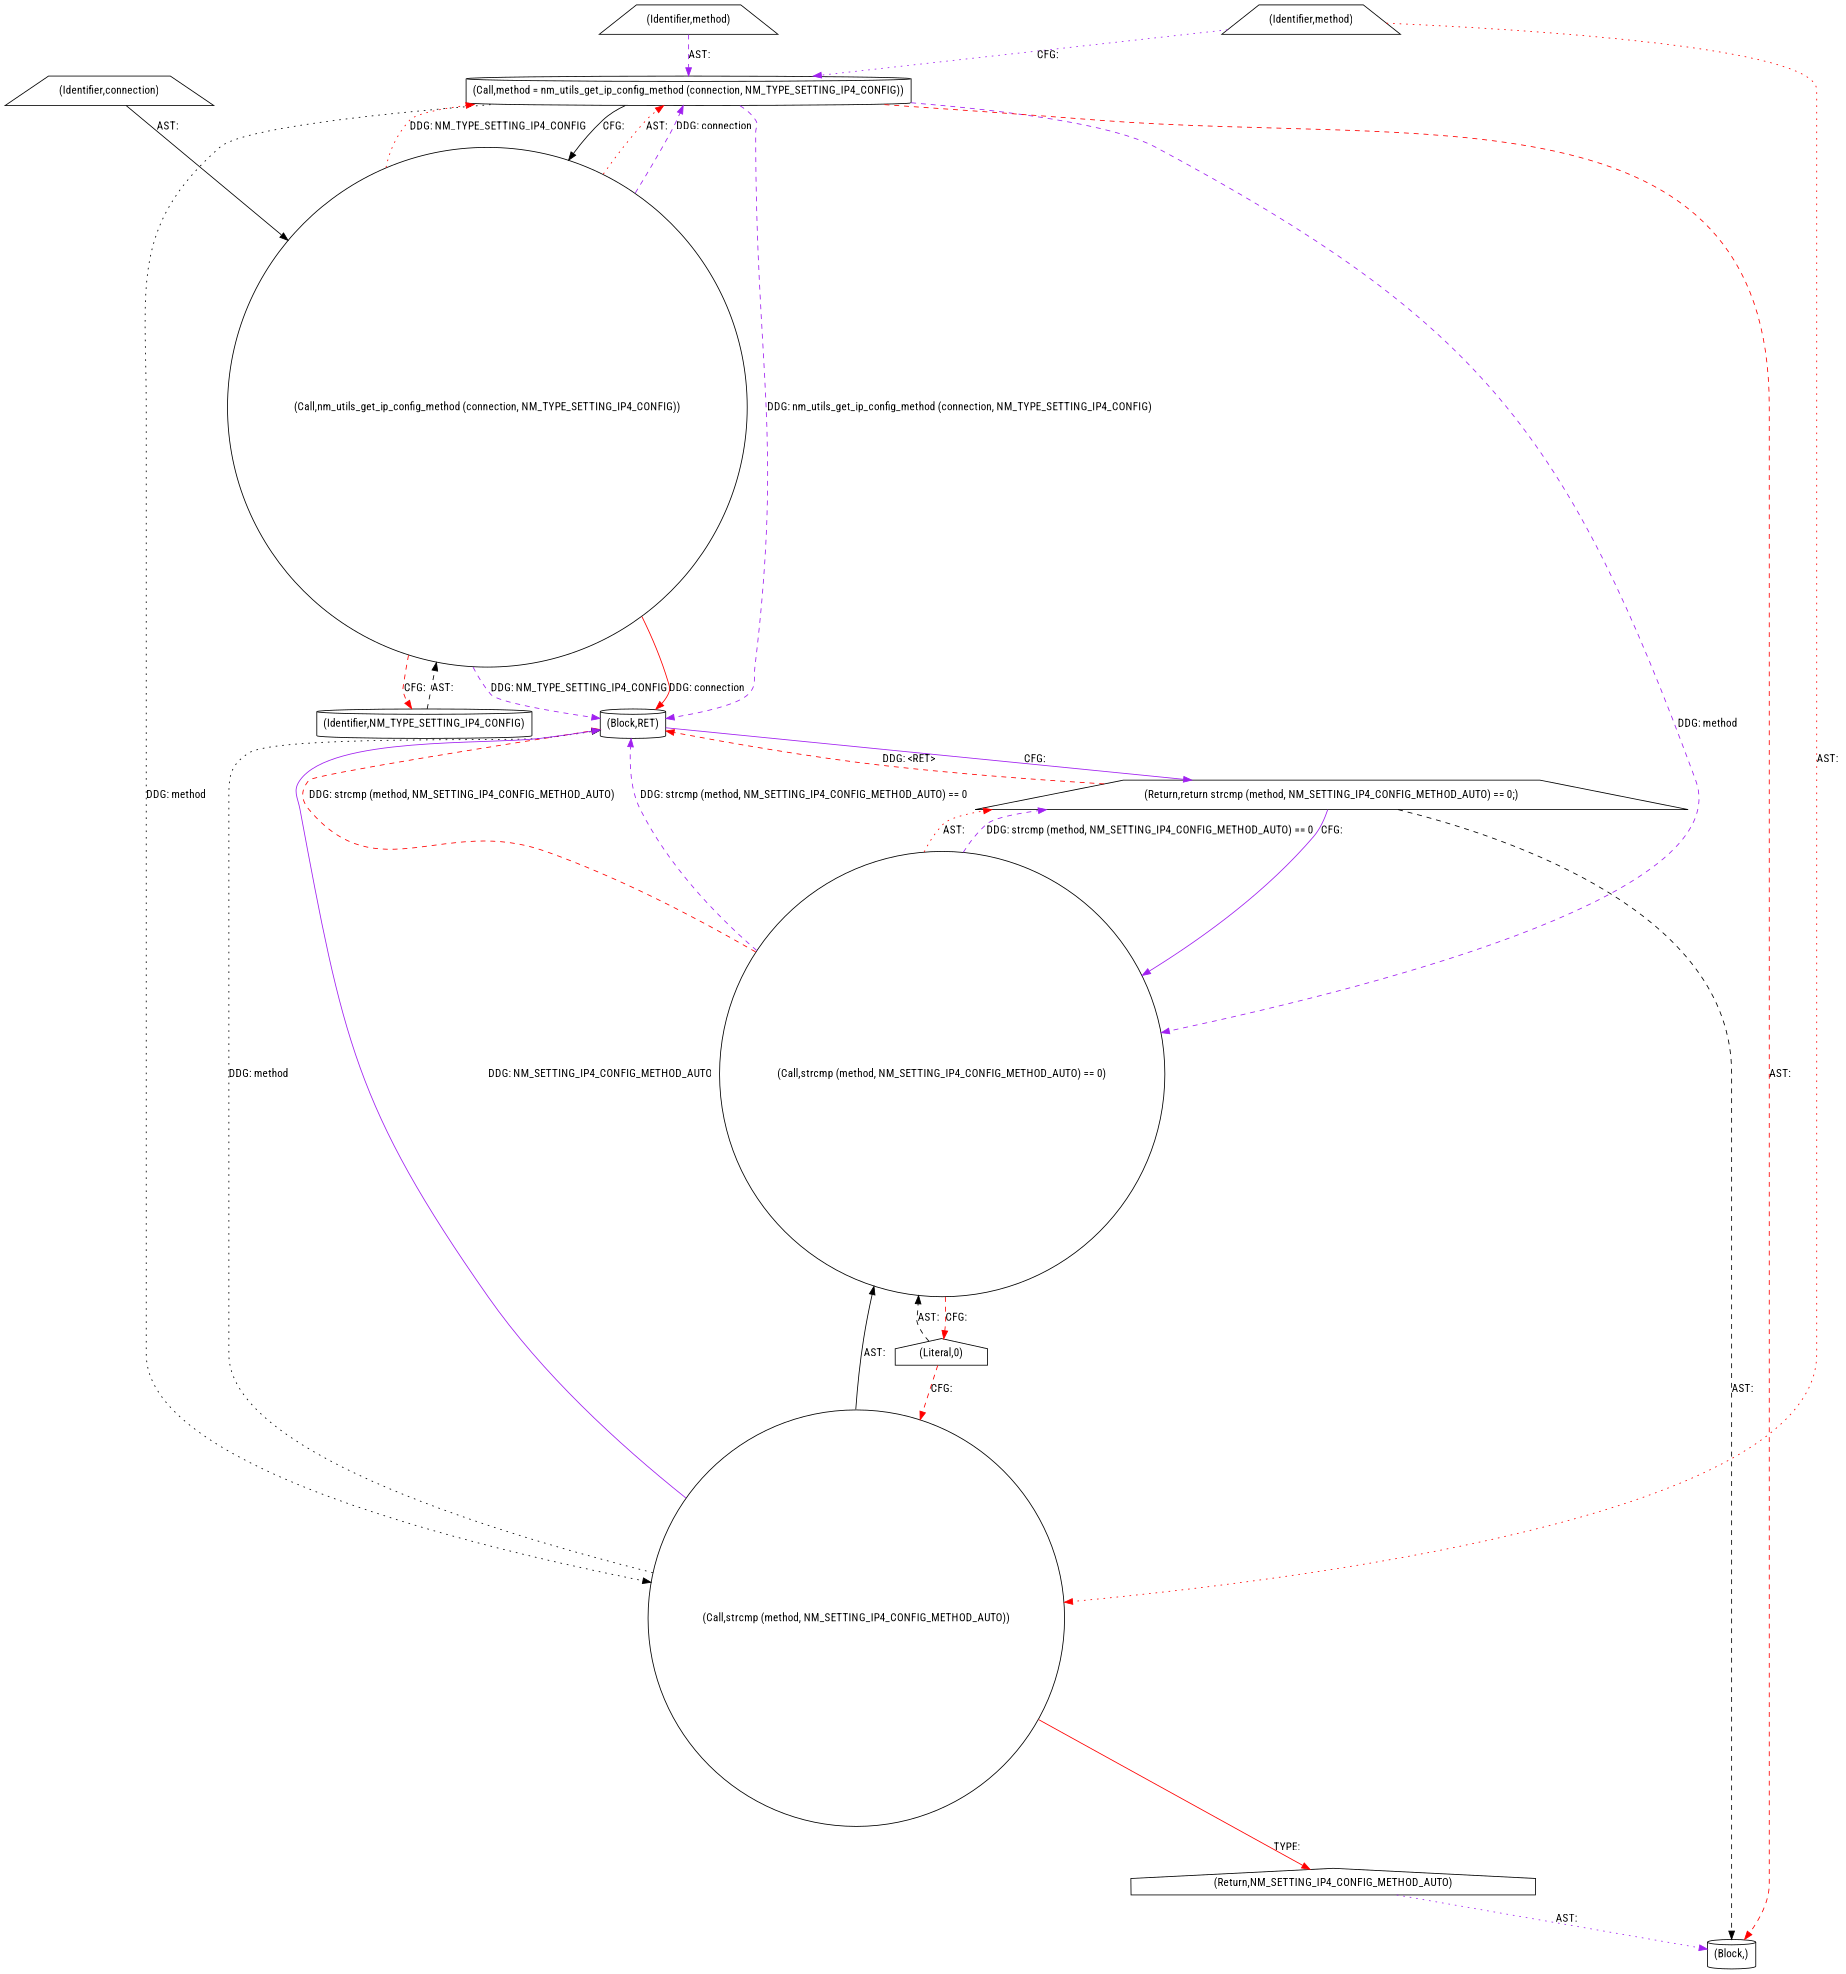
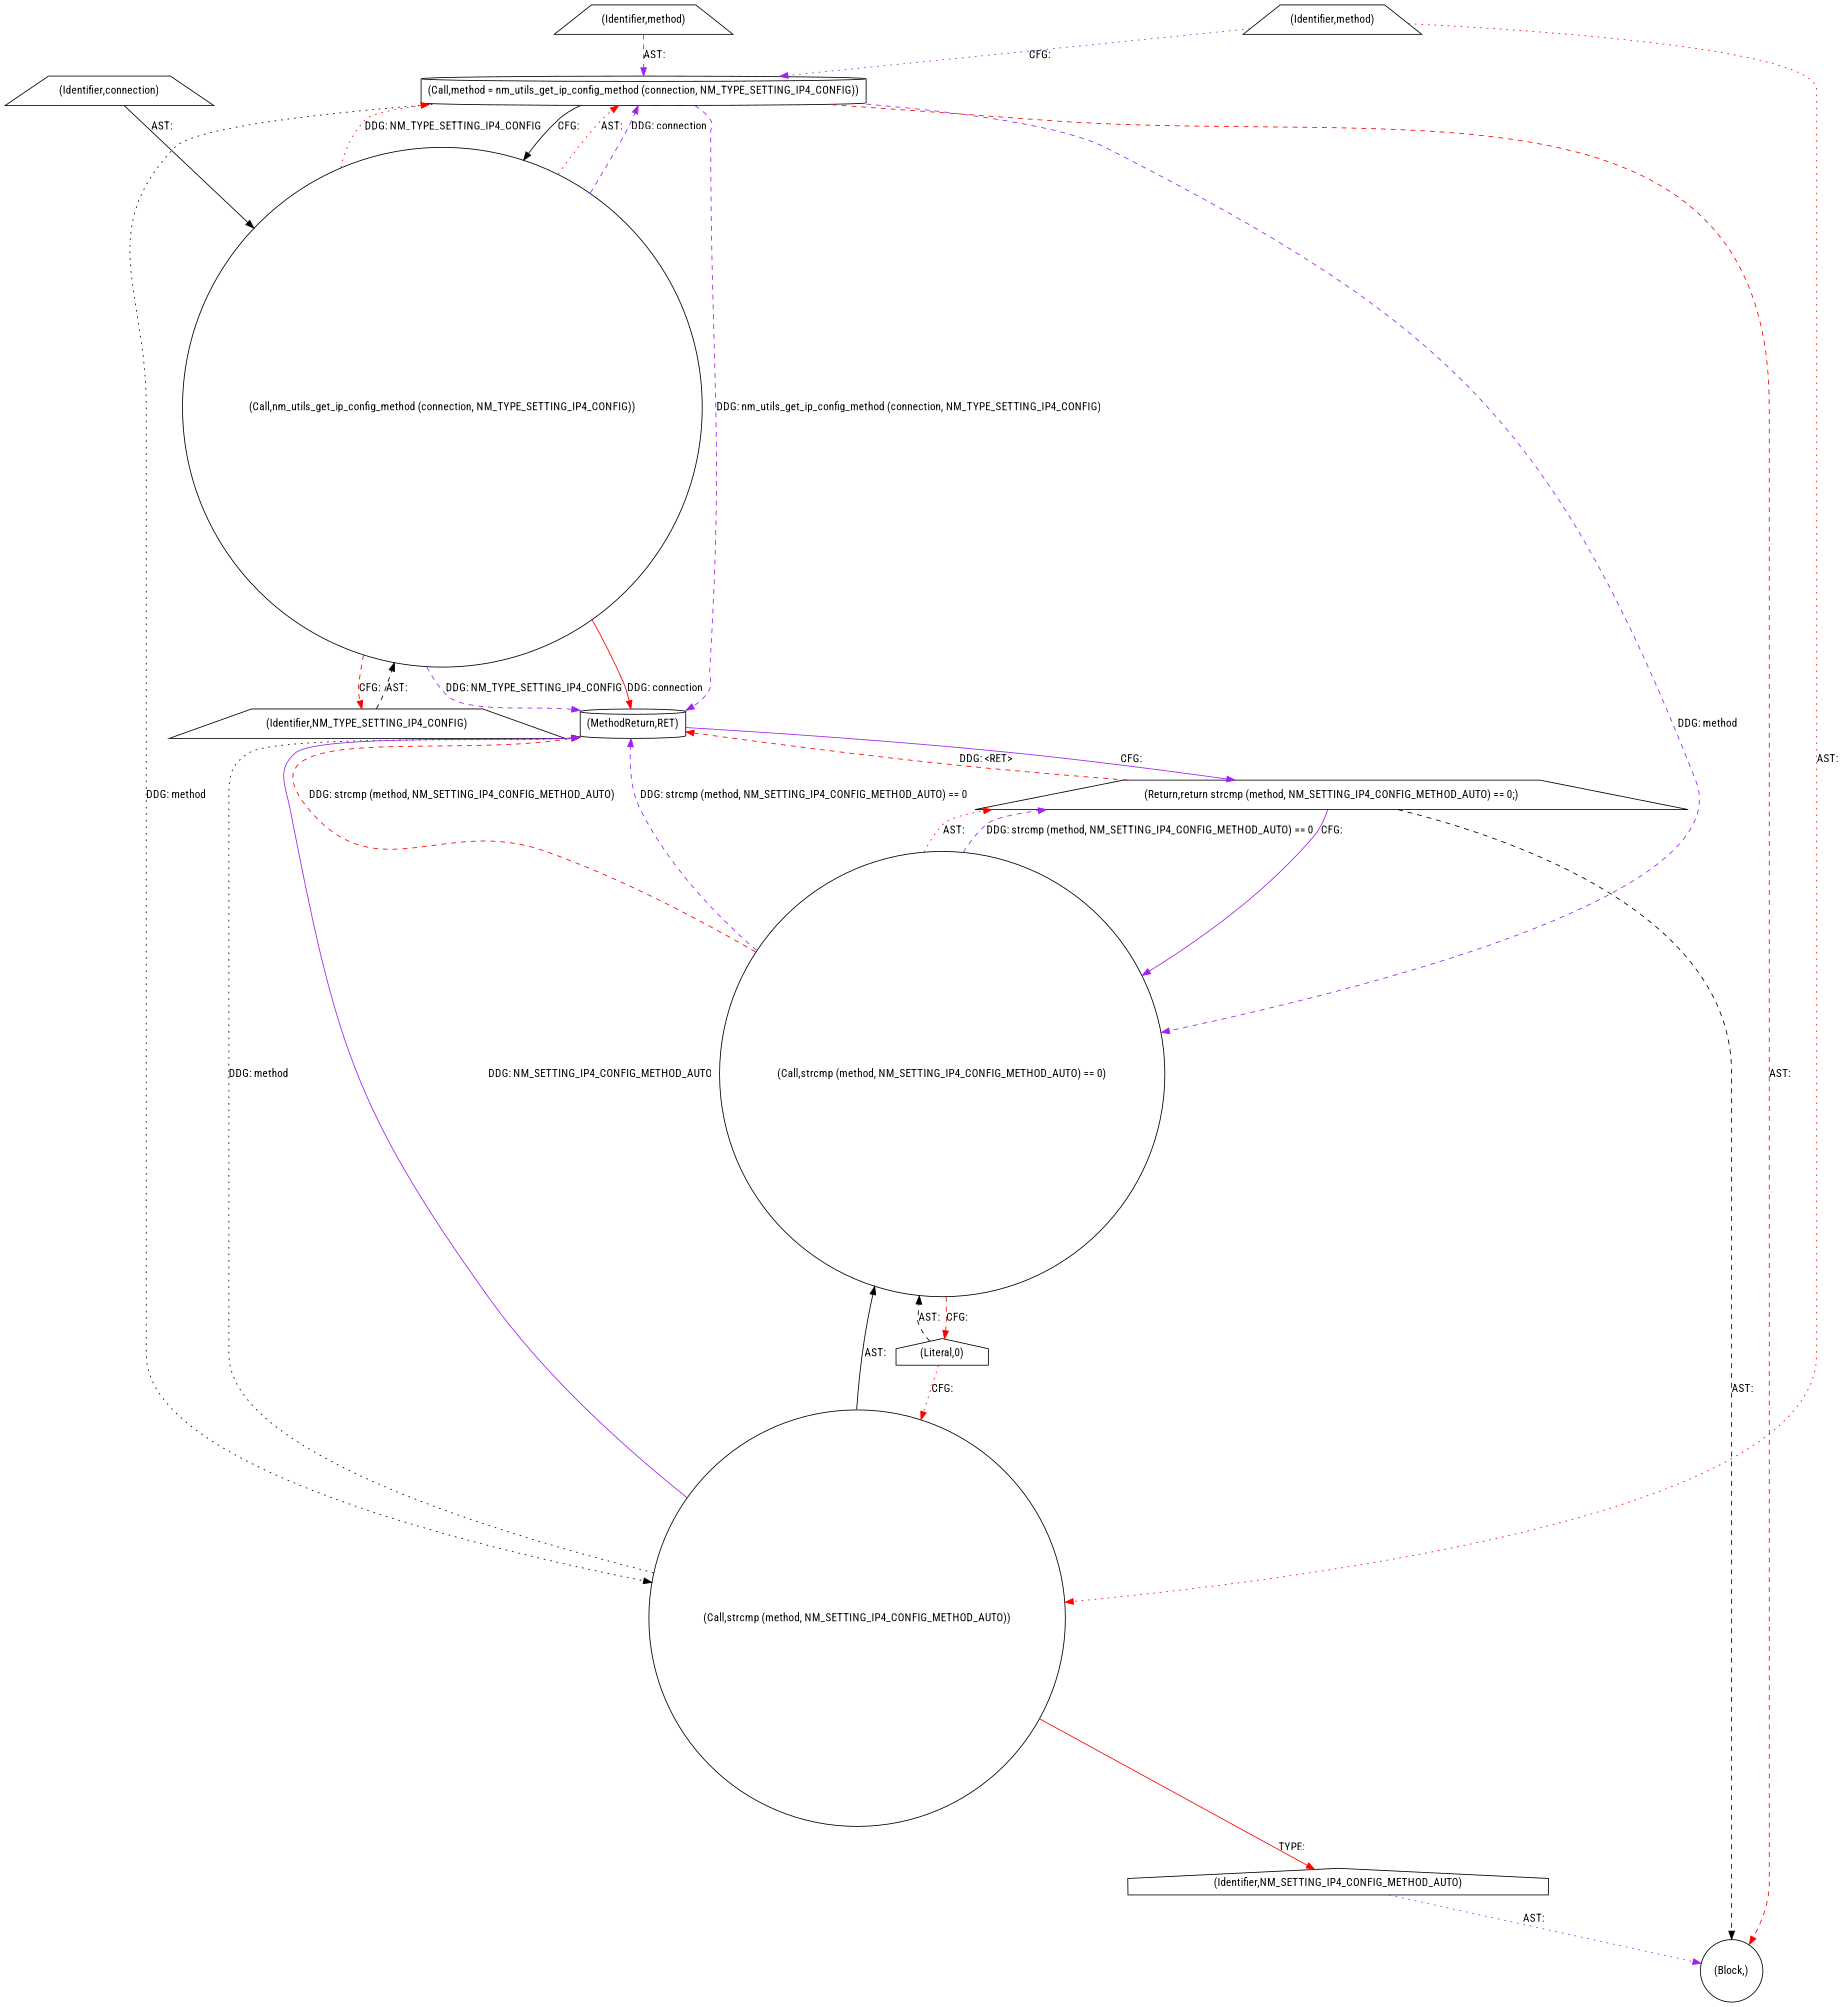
(424, 724) -> (367, 724)
(633, 724) -> (633, 724)
(930, 1389) -> (931, 1389)
(1333, 1883) -> (1338, 1883)
(1732, 1954) -> (1732, 1971)
